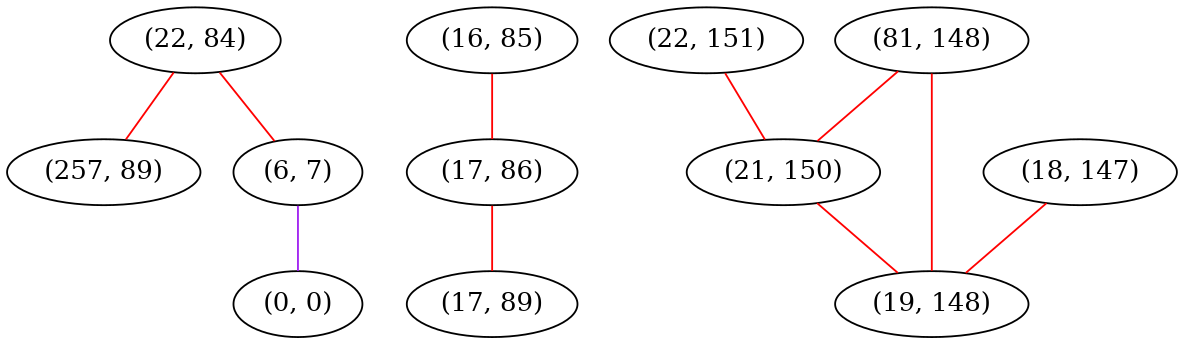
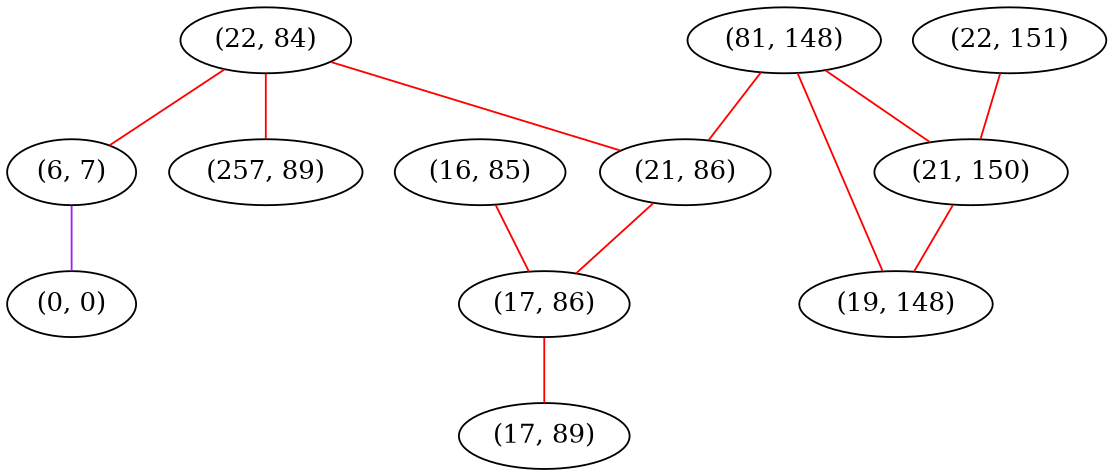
none -> (685, 172)
(1080, 172) -> none
